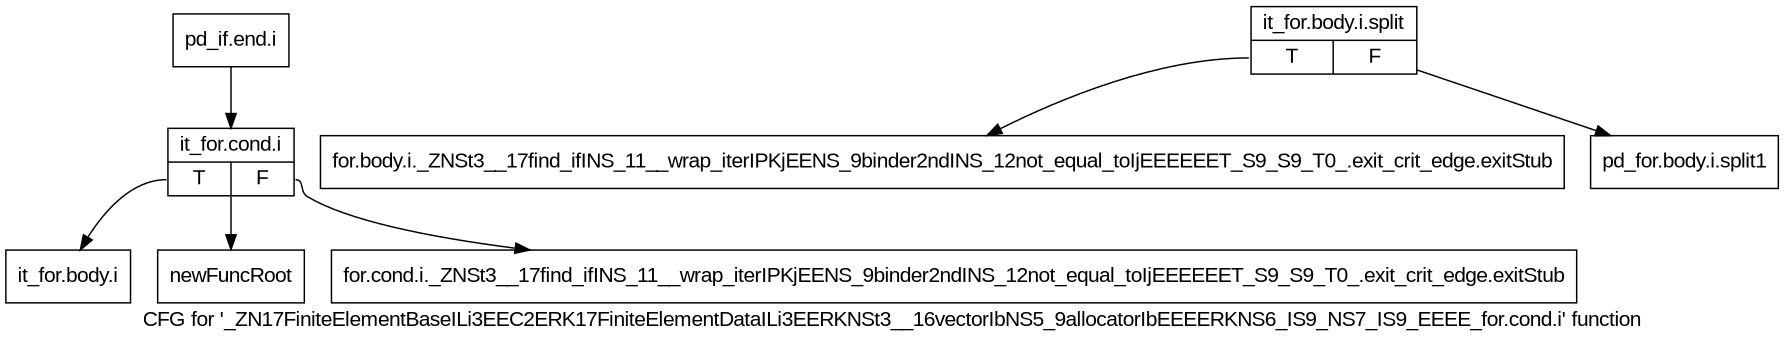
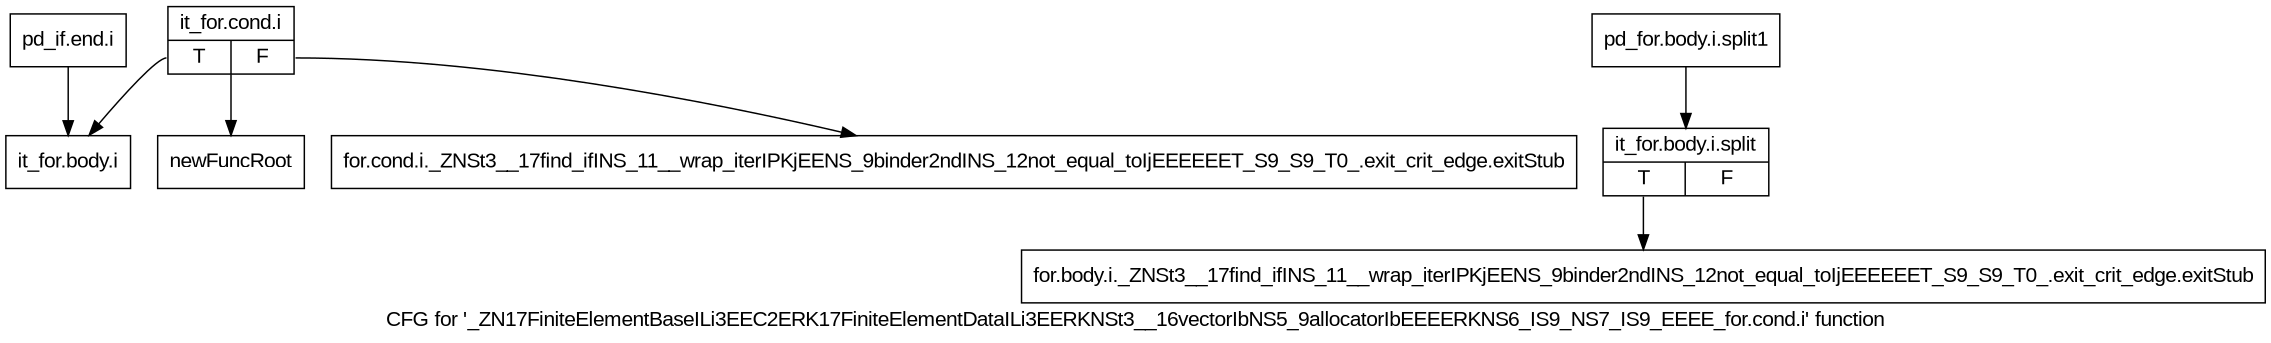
(231, 90) -> (68, 94)
(1507, 100) -> (1686, 90)
